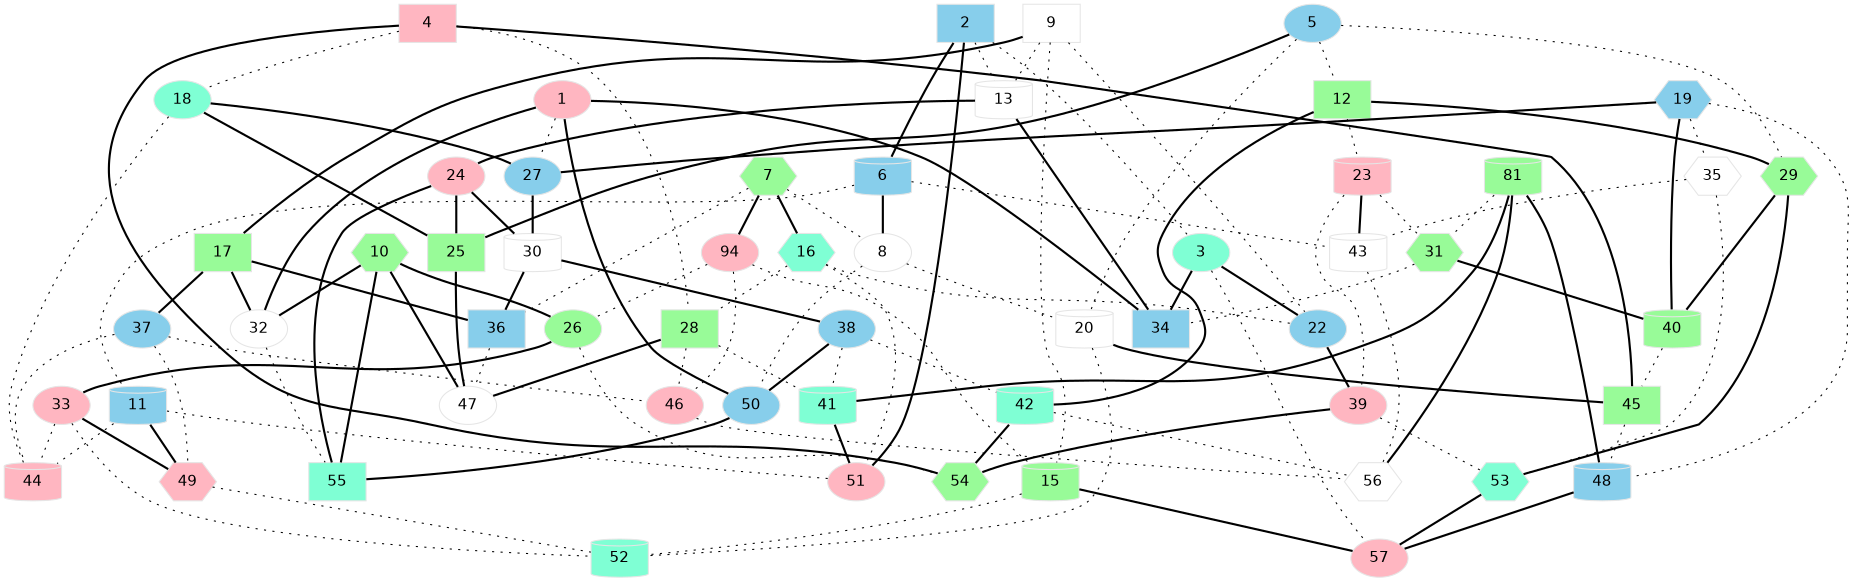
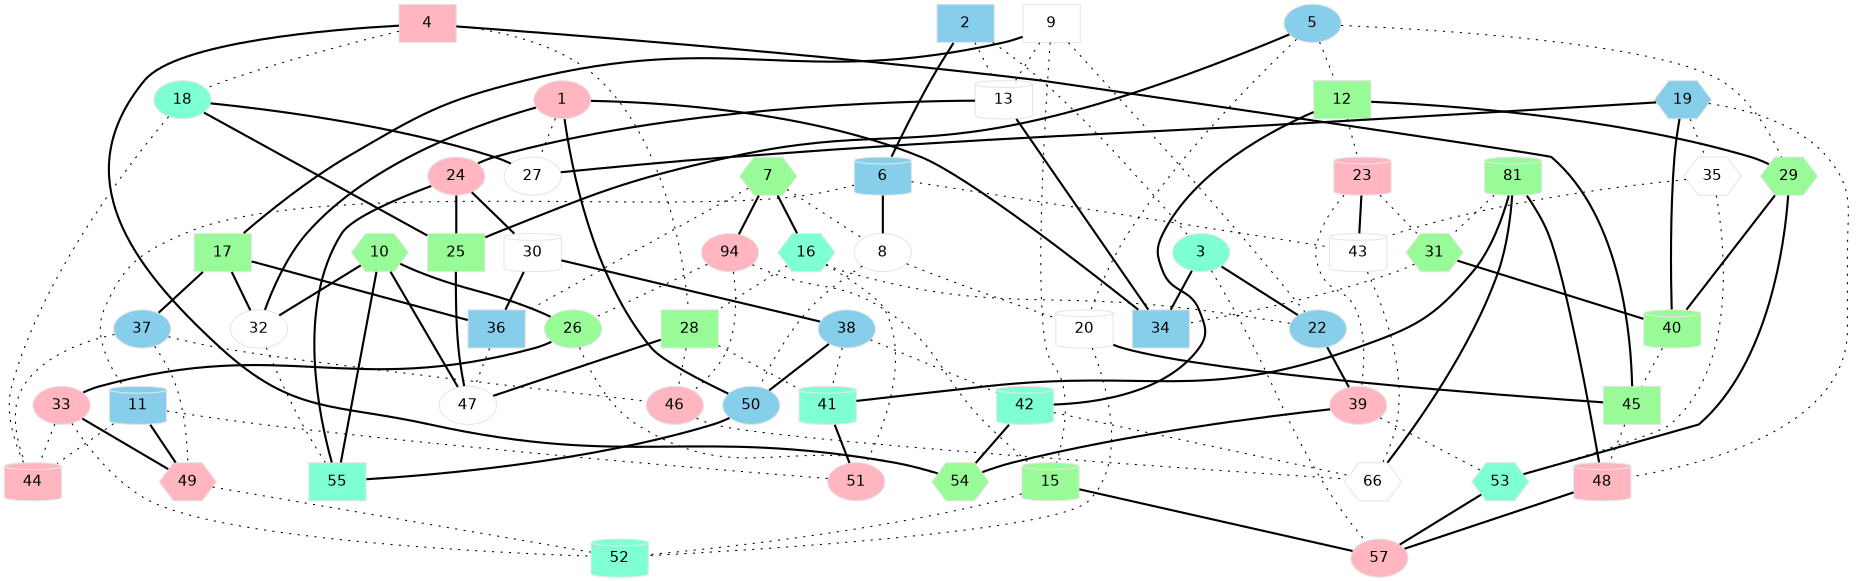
(533, 176) -> (533, 176)
(533, 211) -> none
(938, 260) -> none
(1373, 482) -> (1373, 482)
(1602, 482) -> (1602, 482)
